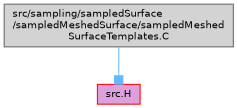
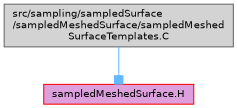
(119, 94) -> (119, 94)
